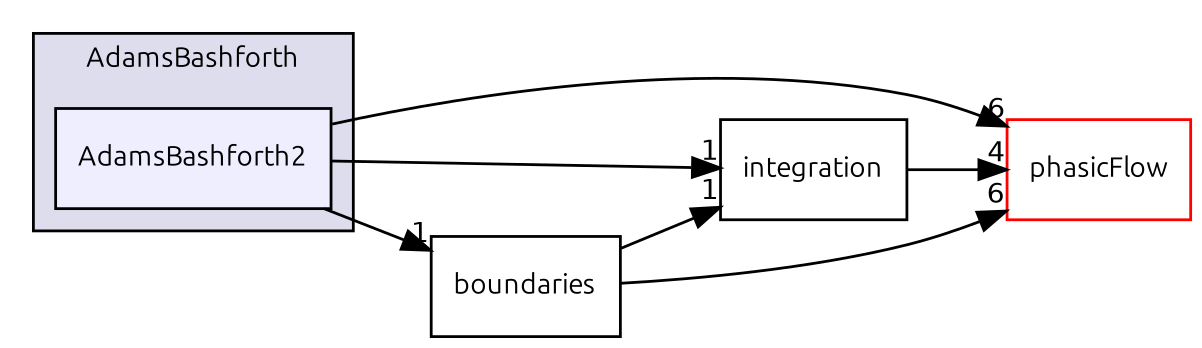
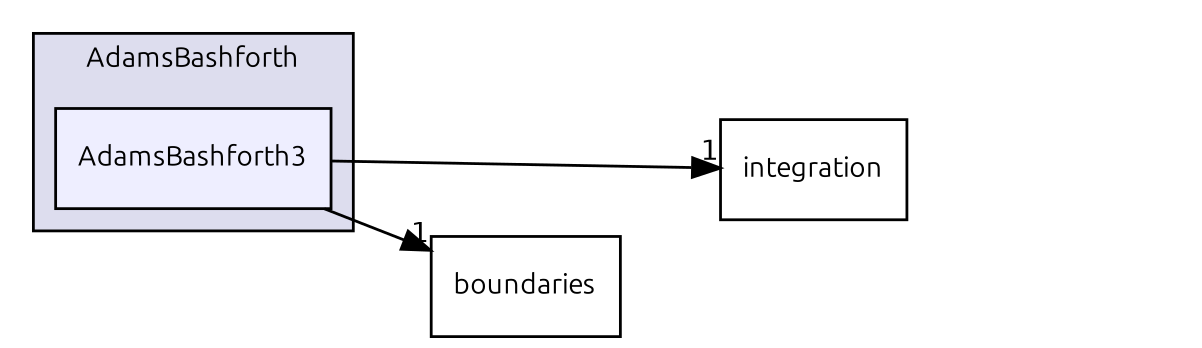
(193, 159) -> (193, 159)
(1099, 170) -> none
(658, 233) -> none
